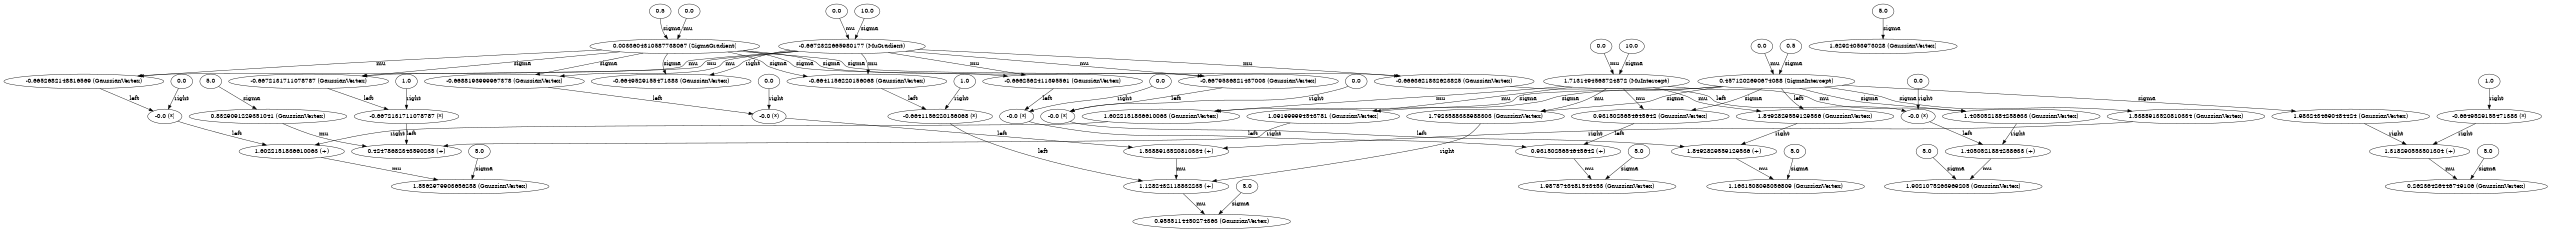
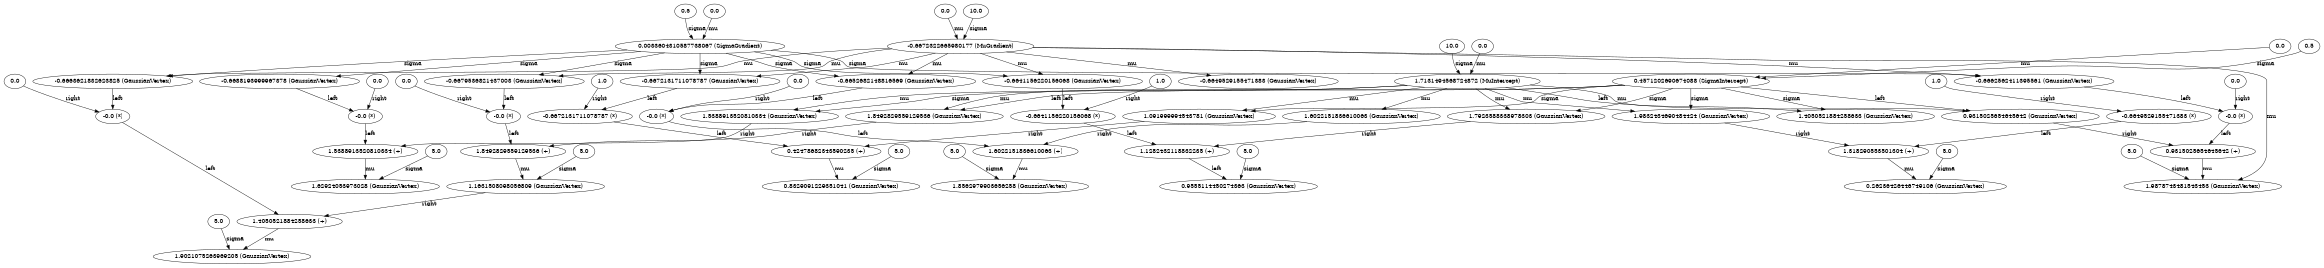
(663, 61) -> none
(381, 64) -> (784, 64)
(753, 64) -> (1132, 64)
(683, 72) -> (1706, 59)
none -> (950, 93)
(1753, 99) -> (1880, 99)
(1824, 99) -> (1603, 99)
(1497, 104) -> none
none -> (1557, 105)
(1486, 116) -> (1526, 116)
(2011, 132) -> (407, 204)
(1619, 134) -> (2129, 134)
(2465, 134) -> (2046, 134)
(322, 138) -> (833, 167)
(1176, 167) -> (365, 167)
(1201, 204) -> (1217, 169)
